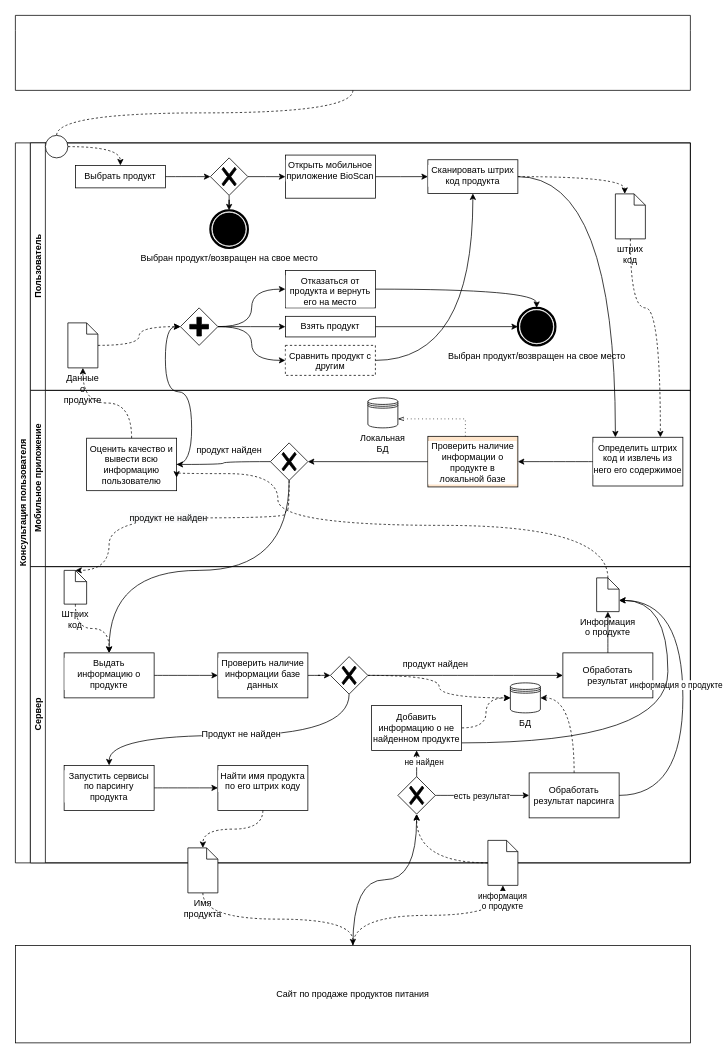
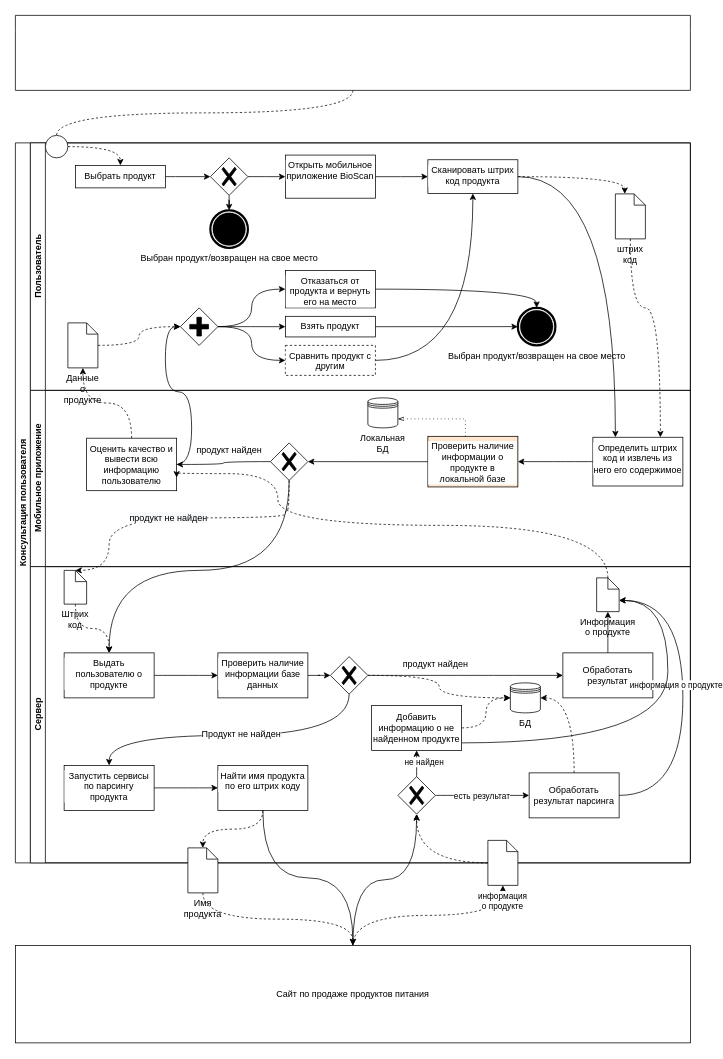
(109, 669) -> (109, 669)
none -> (300, 877)
